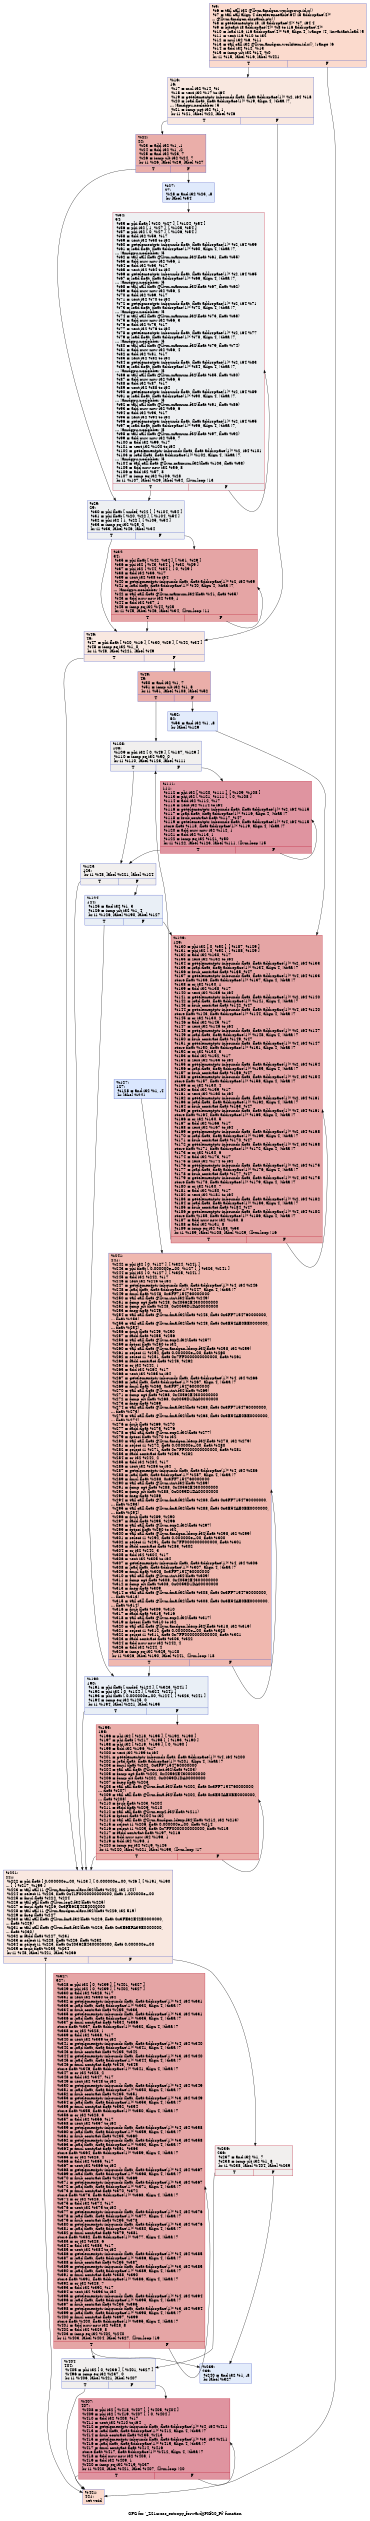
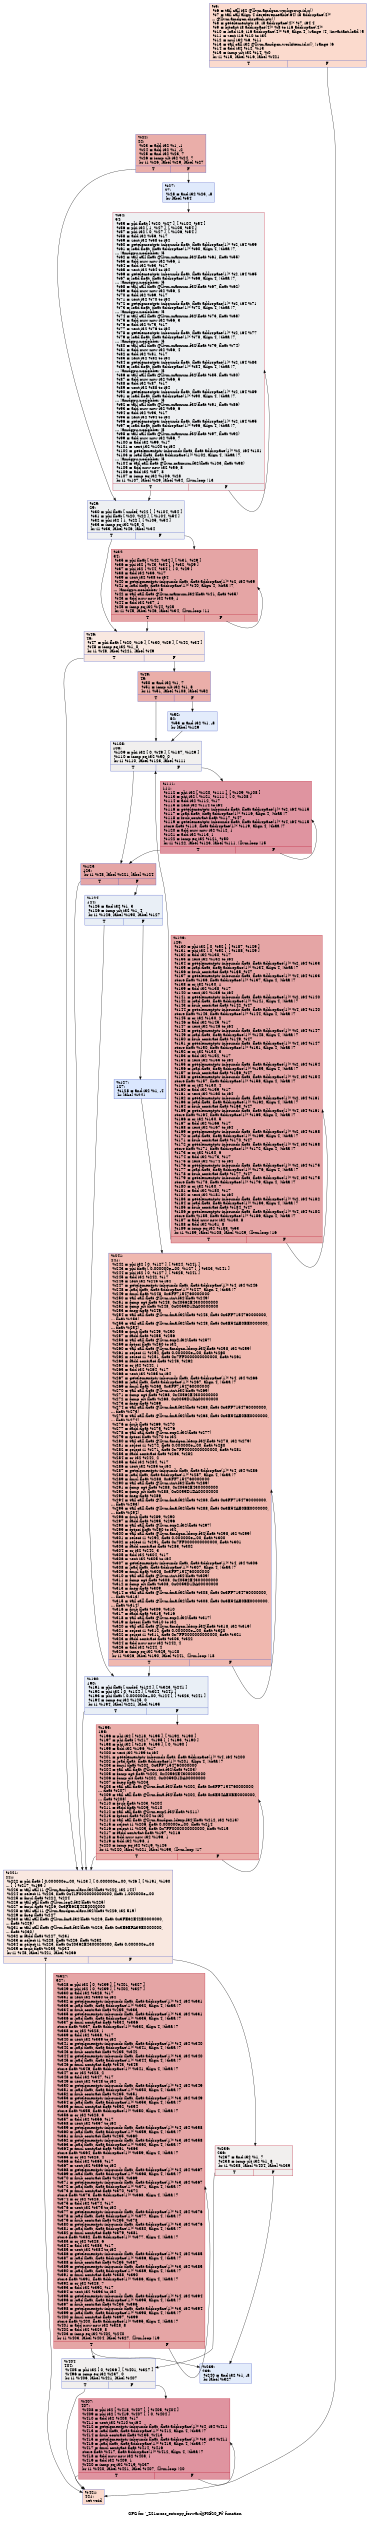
(241, 101) -> none
(326, 799) -> (178, 735)
(118, 874) -> (118, 874)
(166, 926) -> (142, 1001)
